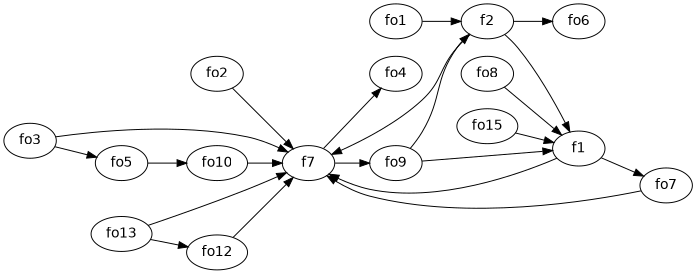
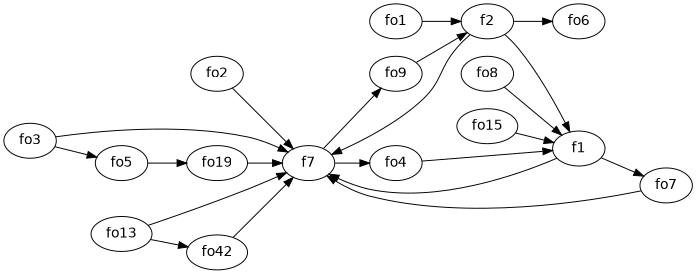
(482, 156) -> (482, 156)
(217, 163) -> (217, 163)
(217, 252) -> (217, 252)
